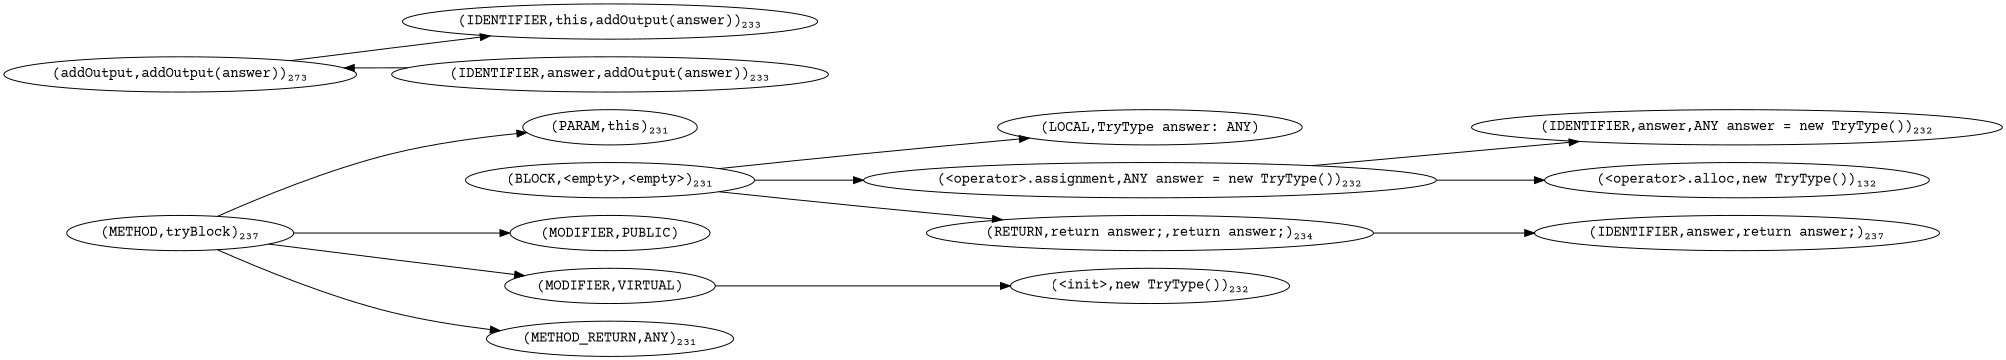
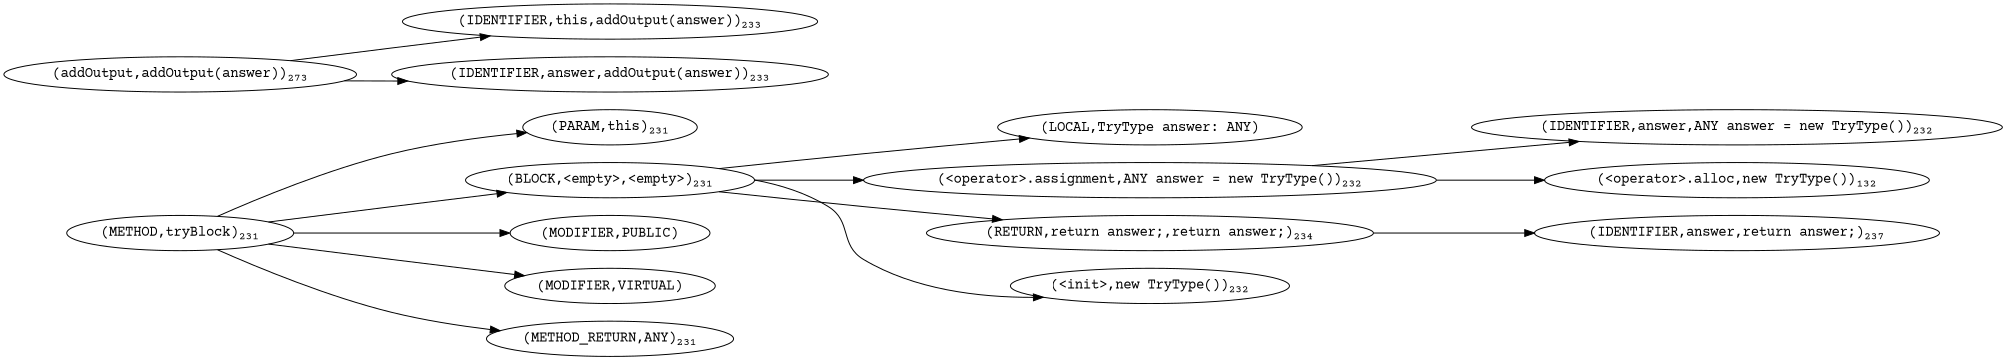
(381, 68) -> (371, 81)
none -> (383, 208)
(249, 232) -> (249, 232)
(858, 286) -> (878, 267)
